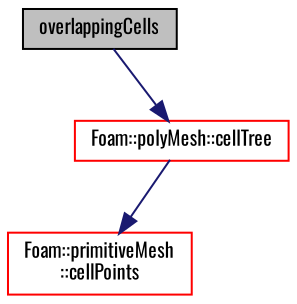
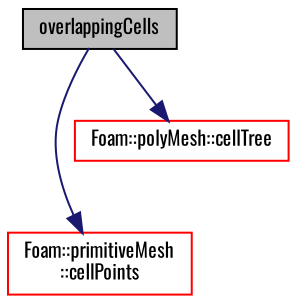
(150, 188) -> (57, 130)
